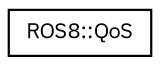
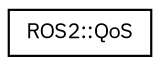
(80, 33) -> (80, 33)
